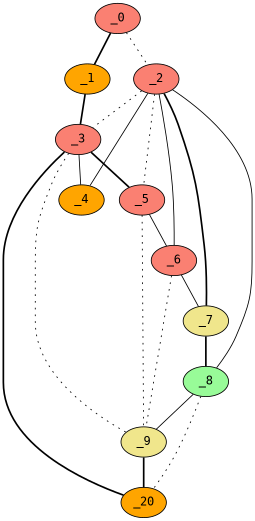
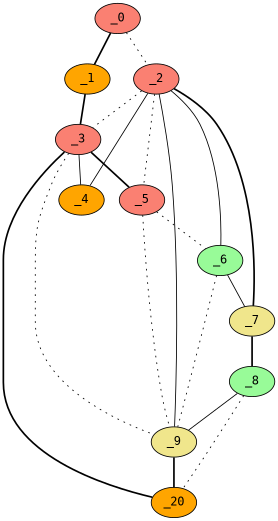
(252, 217) -> (176, 260)
(158, 230) -> (181, 230)
(174, 260) -> (220, 260)
